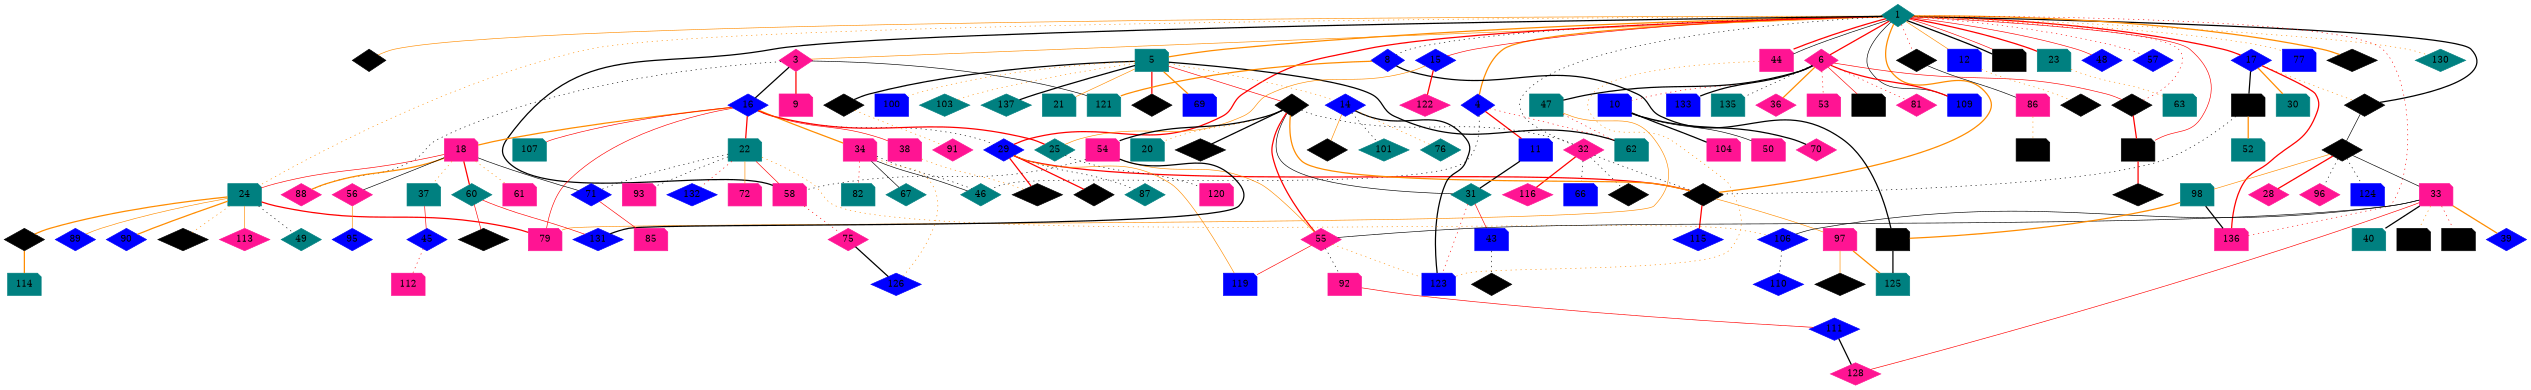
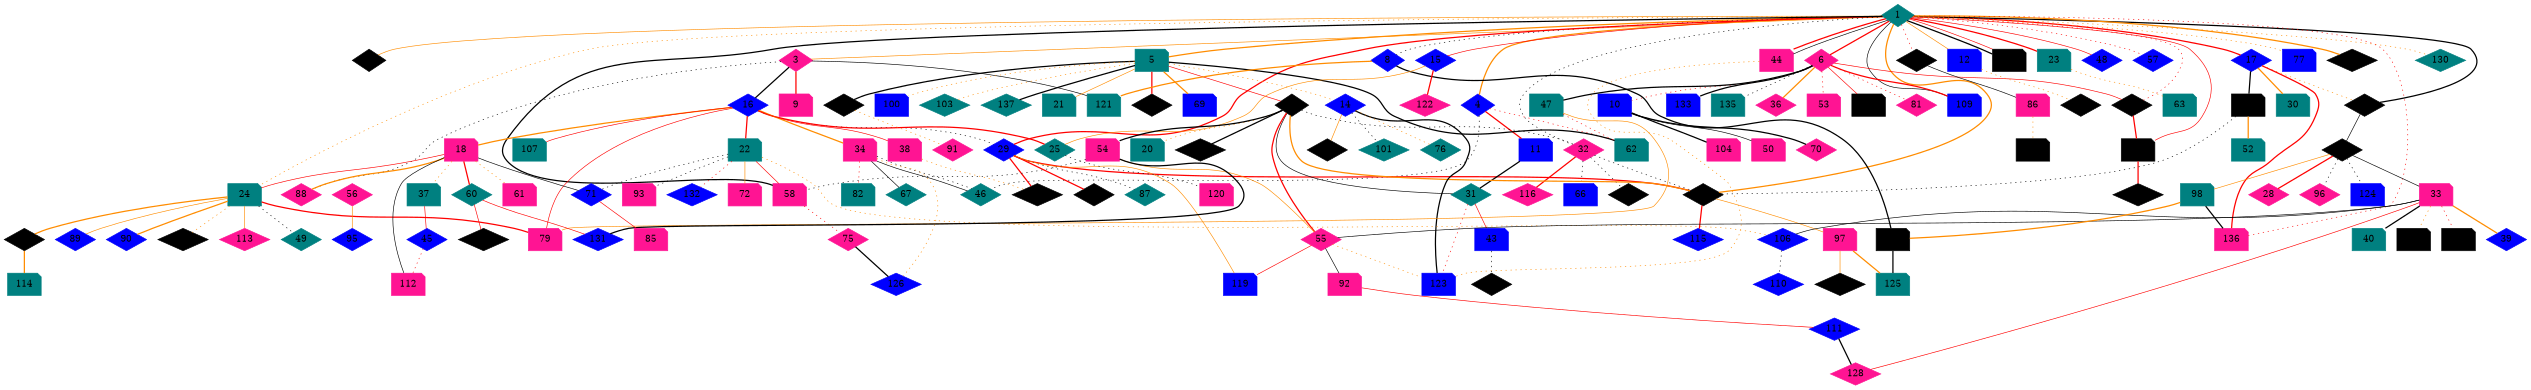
(404, 174) -> (395, 203)
(1332, 261) -> (1332, 261)
